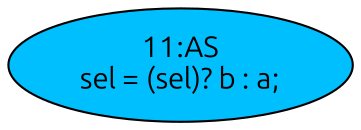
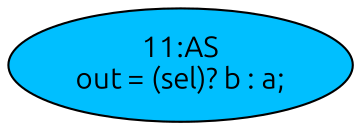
(181, 65) -> (181, 65)
